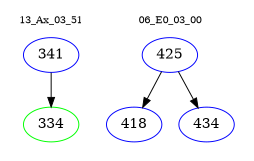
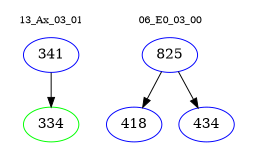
(51, 21) -> (51, 21)
(170, 55) -> (170, 55)
